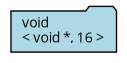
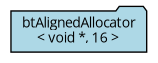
(64, 32) -> (79, 32)
